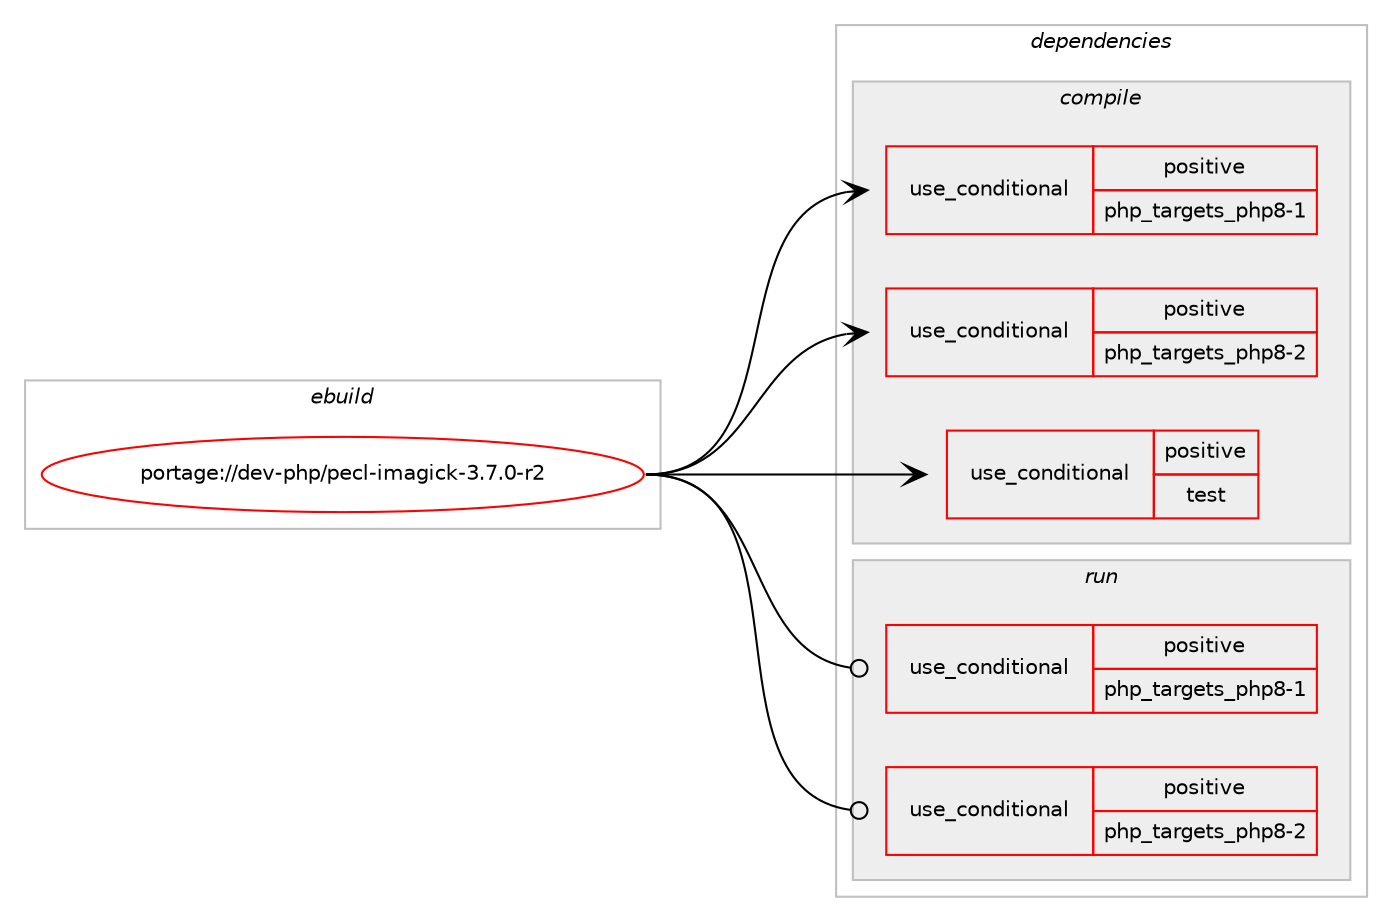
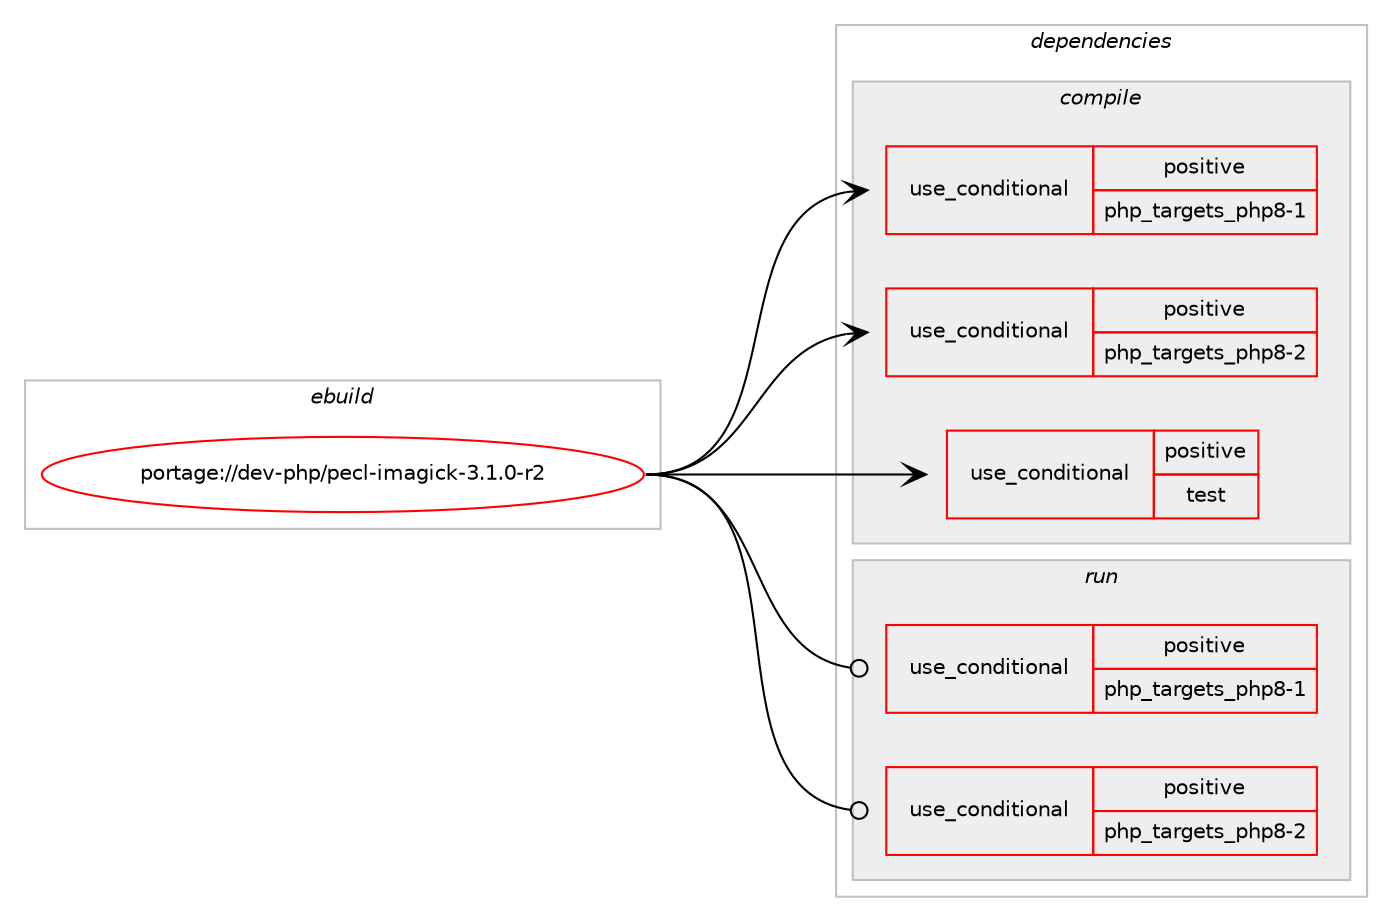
(343, 474) -> (343, 474)
